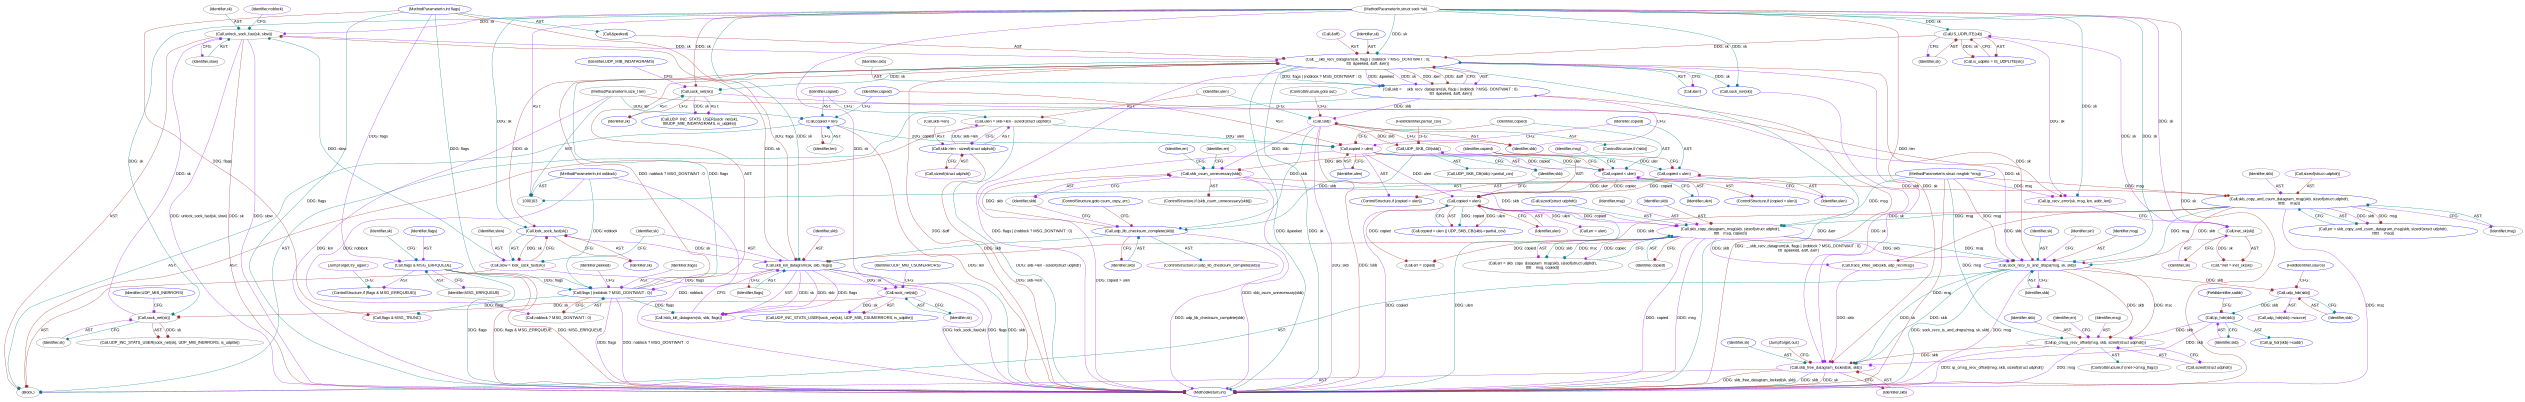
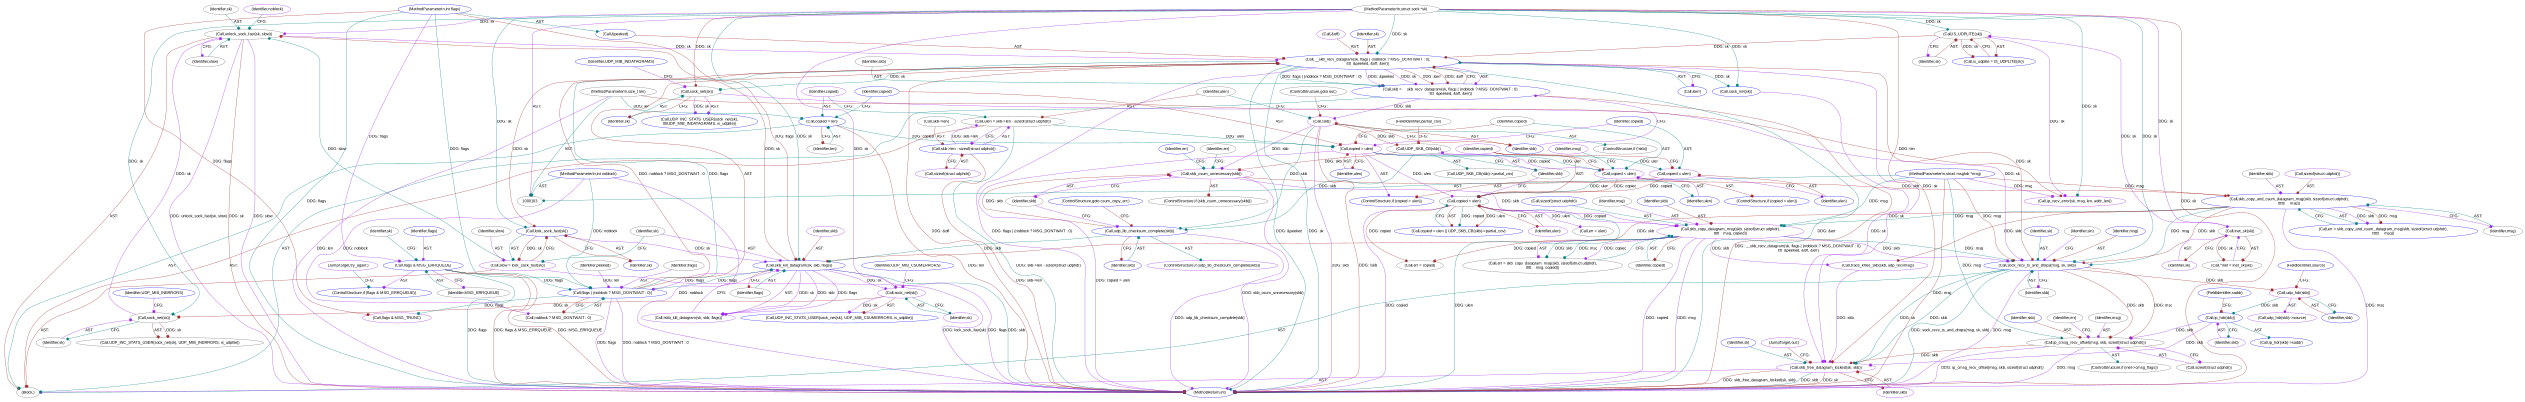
(2157, 221) -> (2236, 250)
(611, 281) -> (611, 281)
(650, 305) -> (710, 281)
